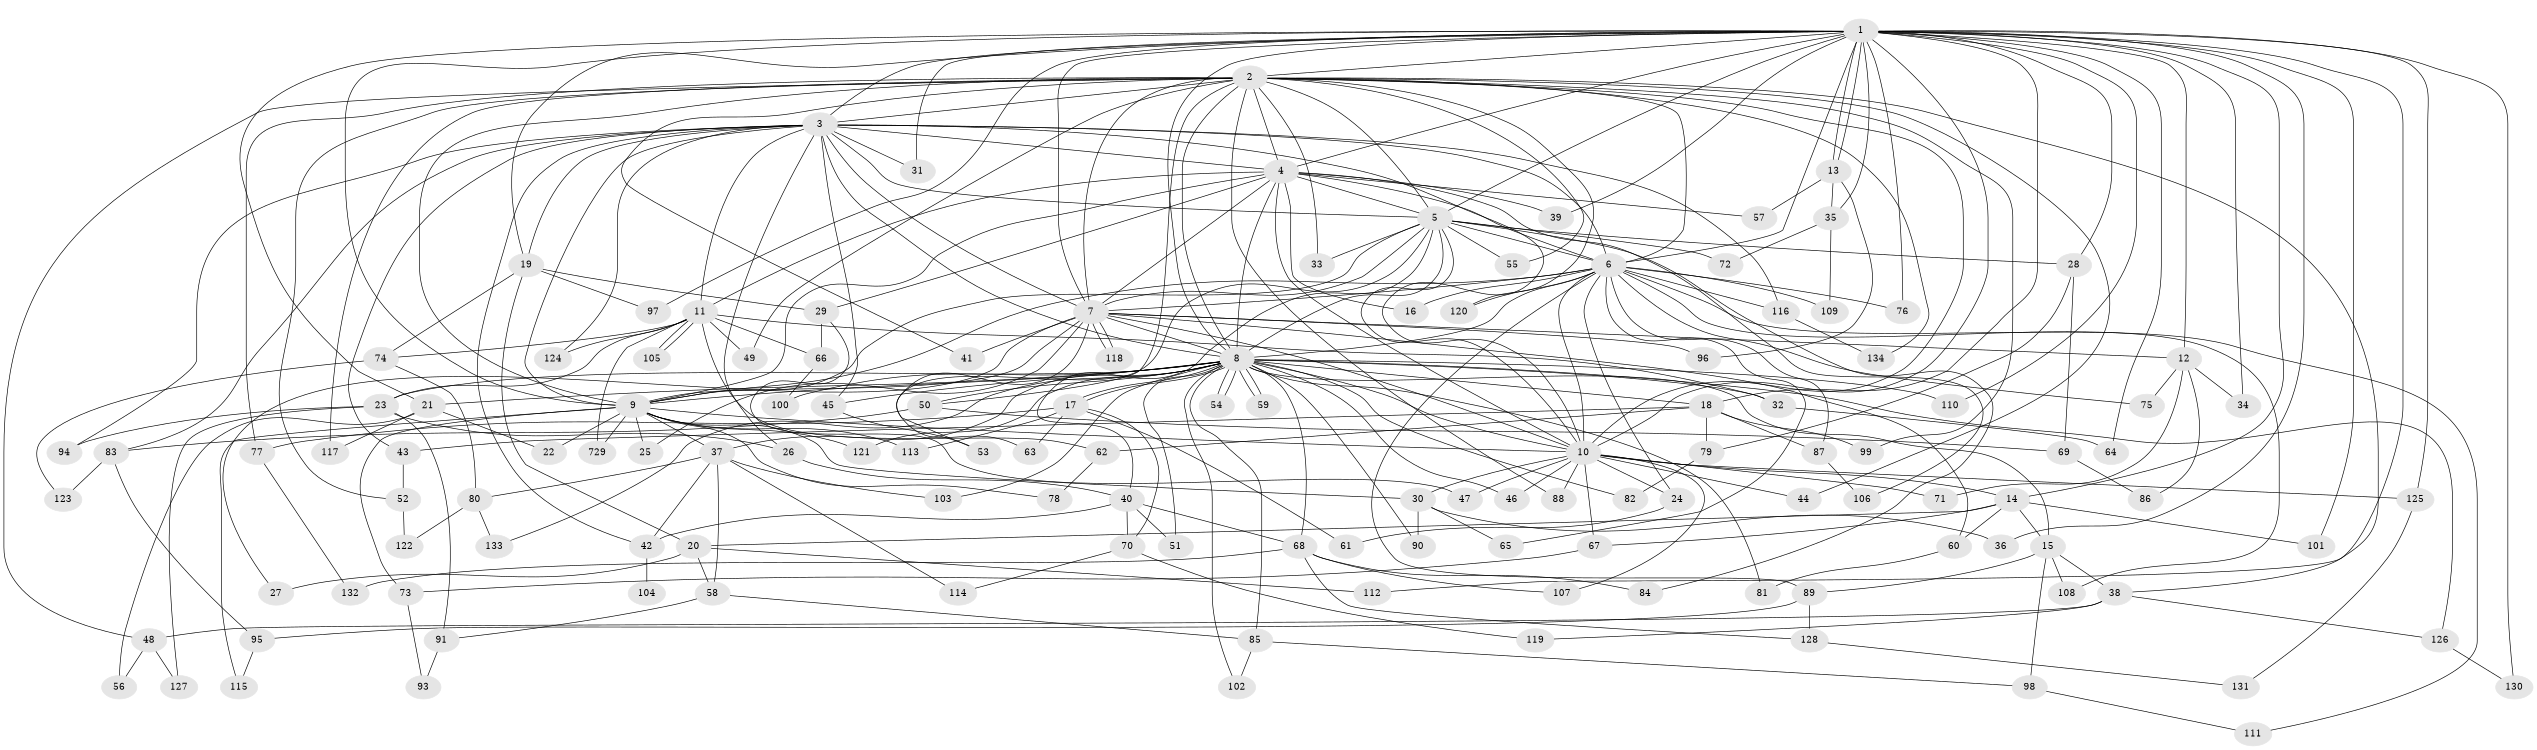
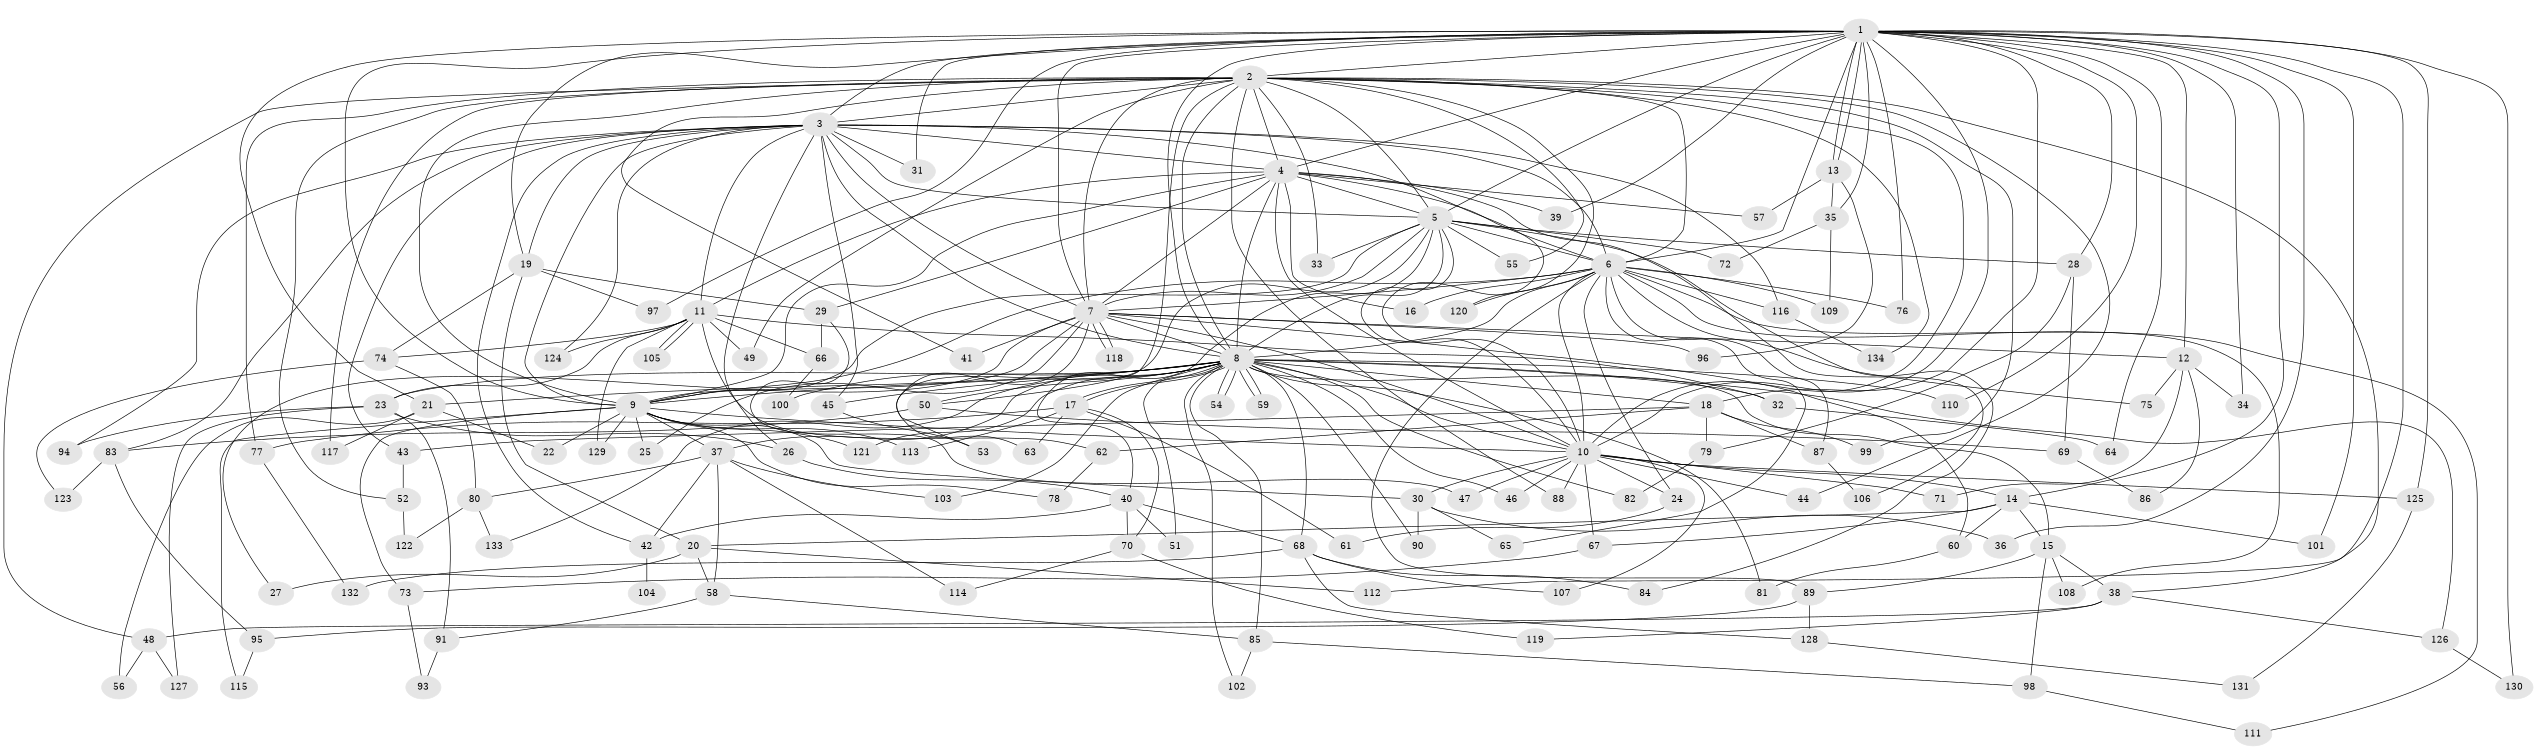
(597, 453) -> (597, 453)
